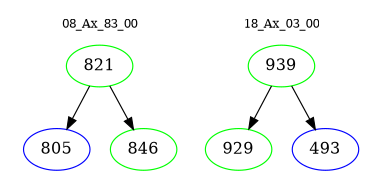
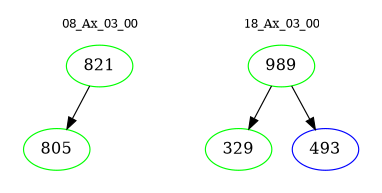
(100, 25) -> (100, 25)
(281, 66) -> (281, 66)
(57, 149) -> (57, 149)
(144, 149) -> none
(239, 149) -> (239, 149)
